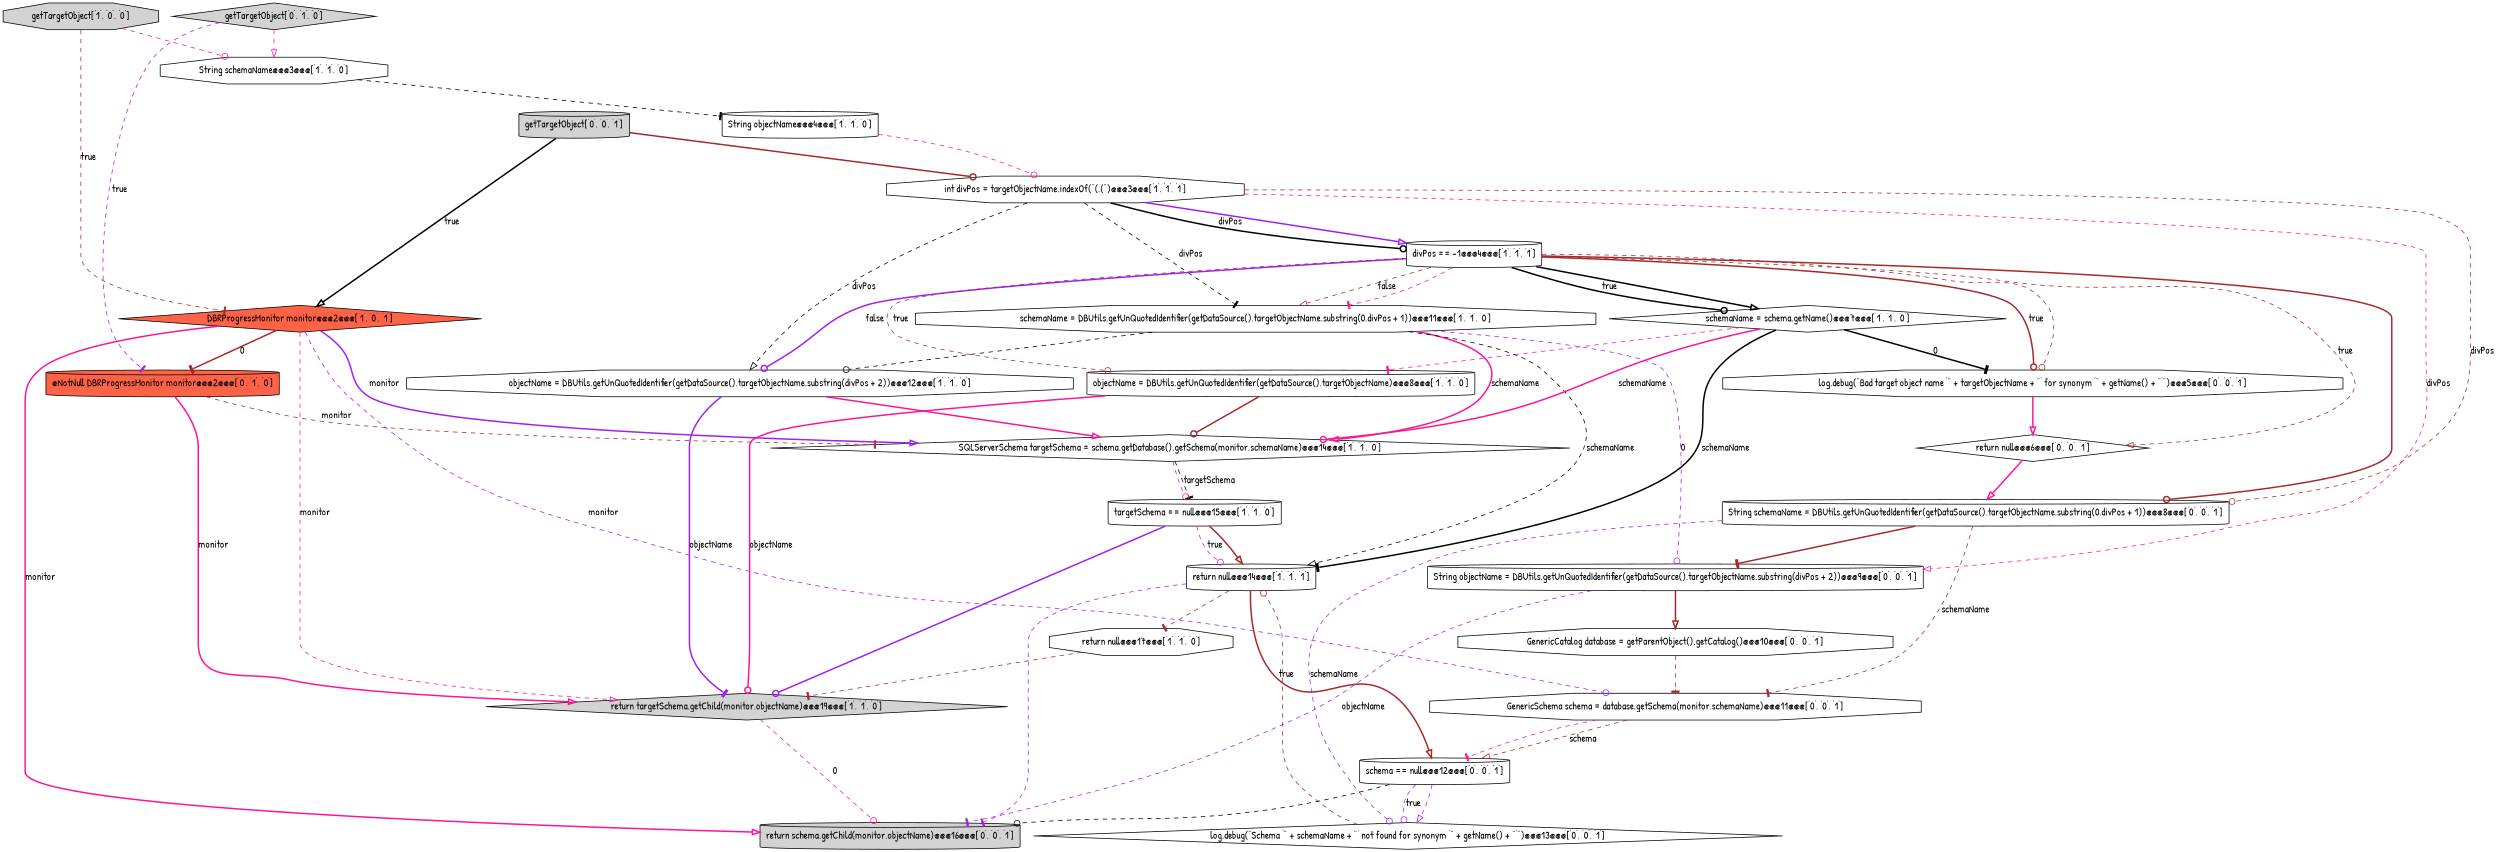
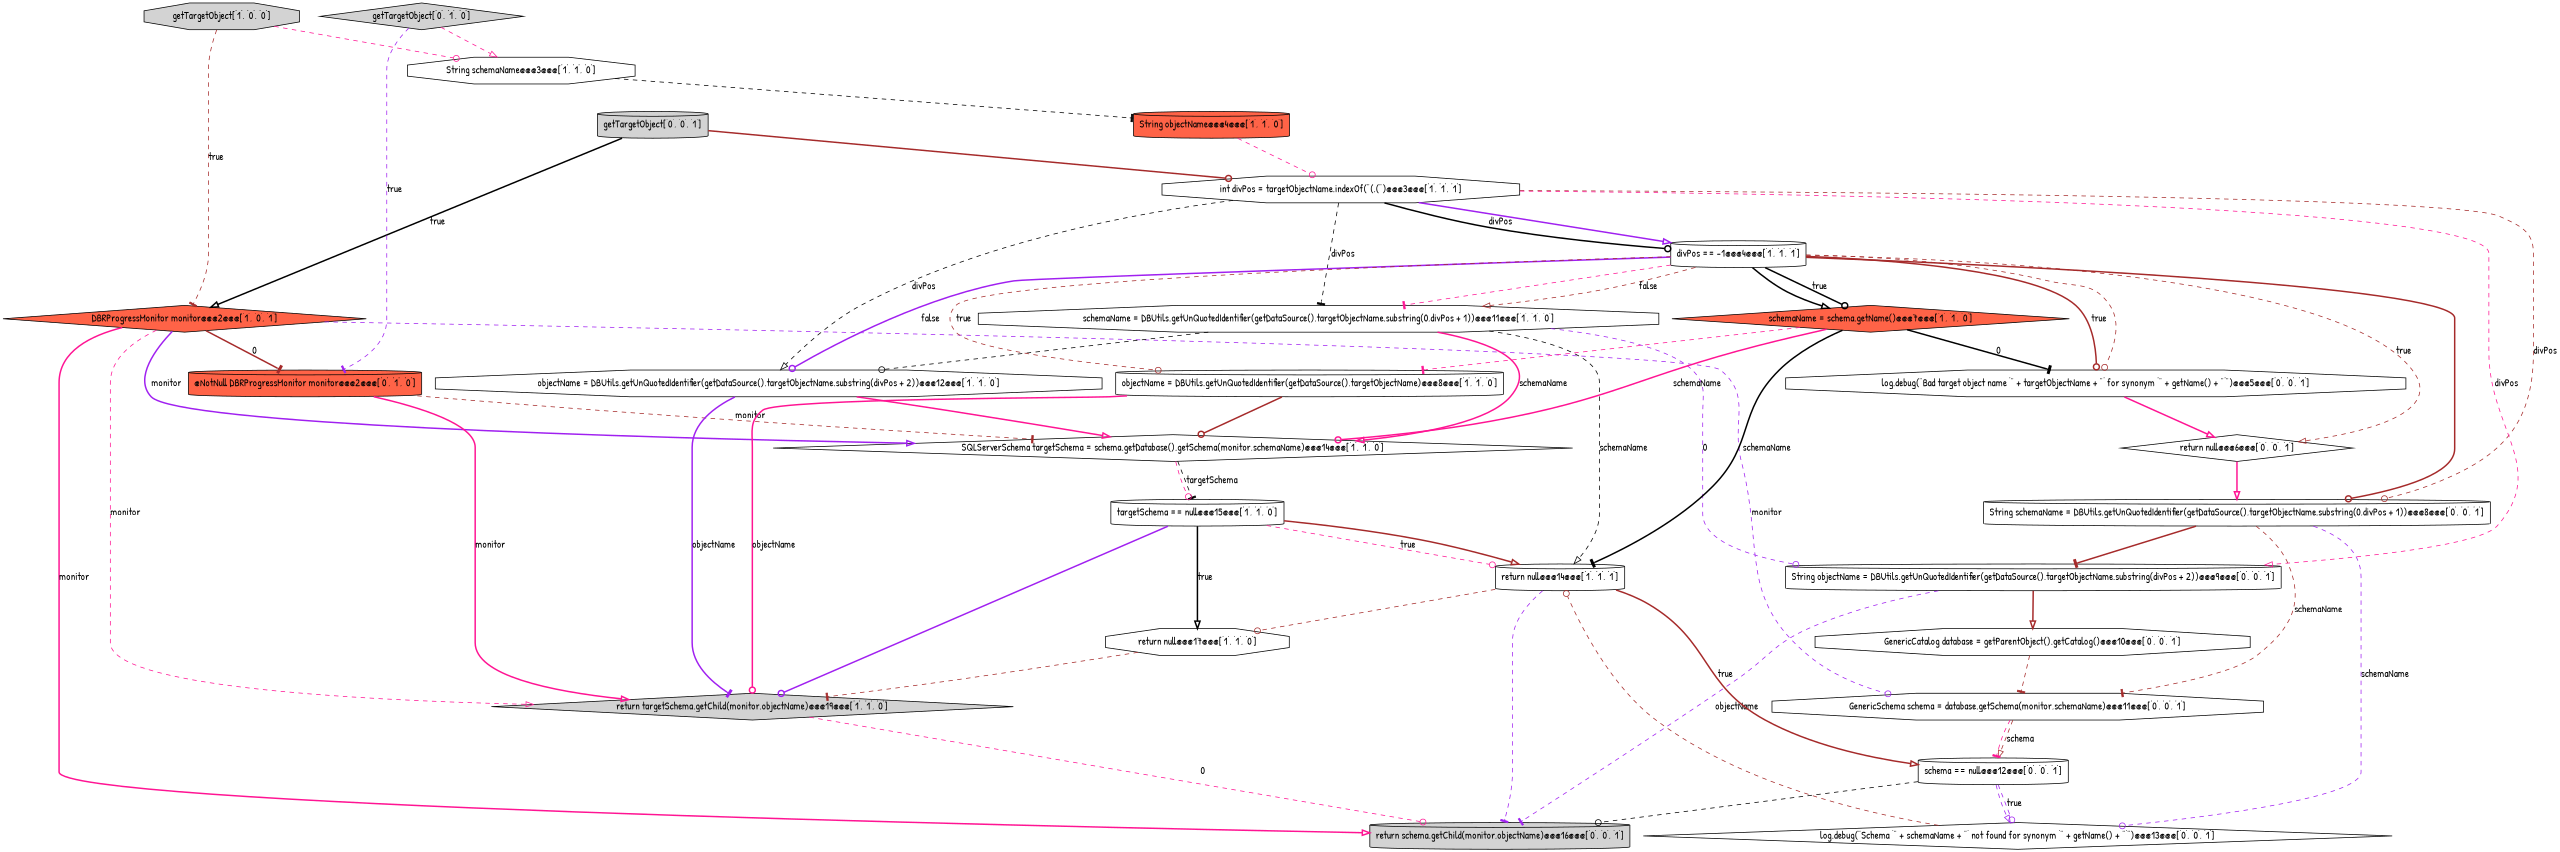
(800, 125) -> (1212, 125)
(1808, 319) -> (1871, 319)
none -> (1197, 574)
(1198, 609) -> (1378, 610)
